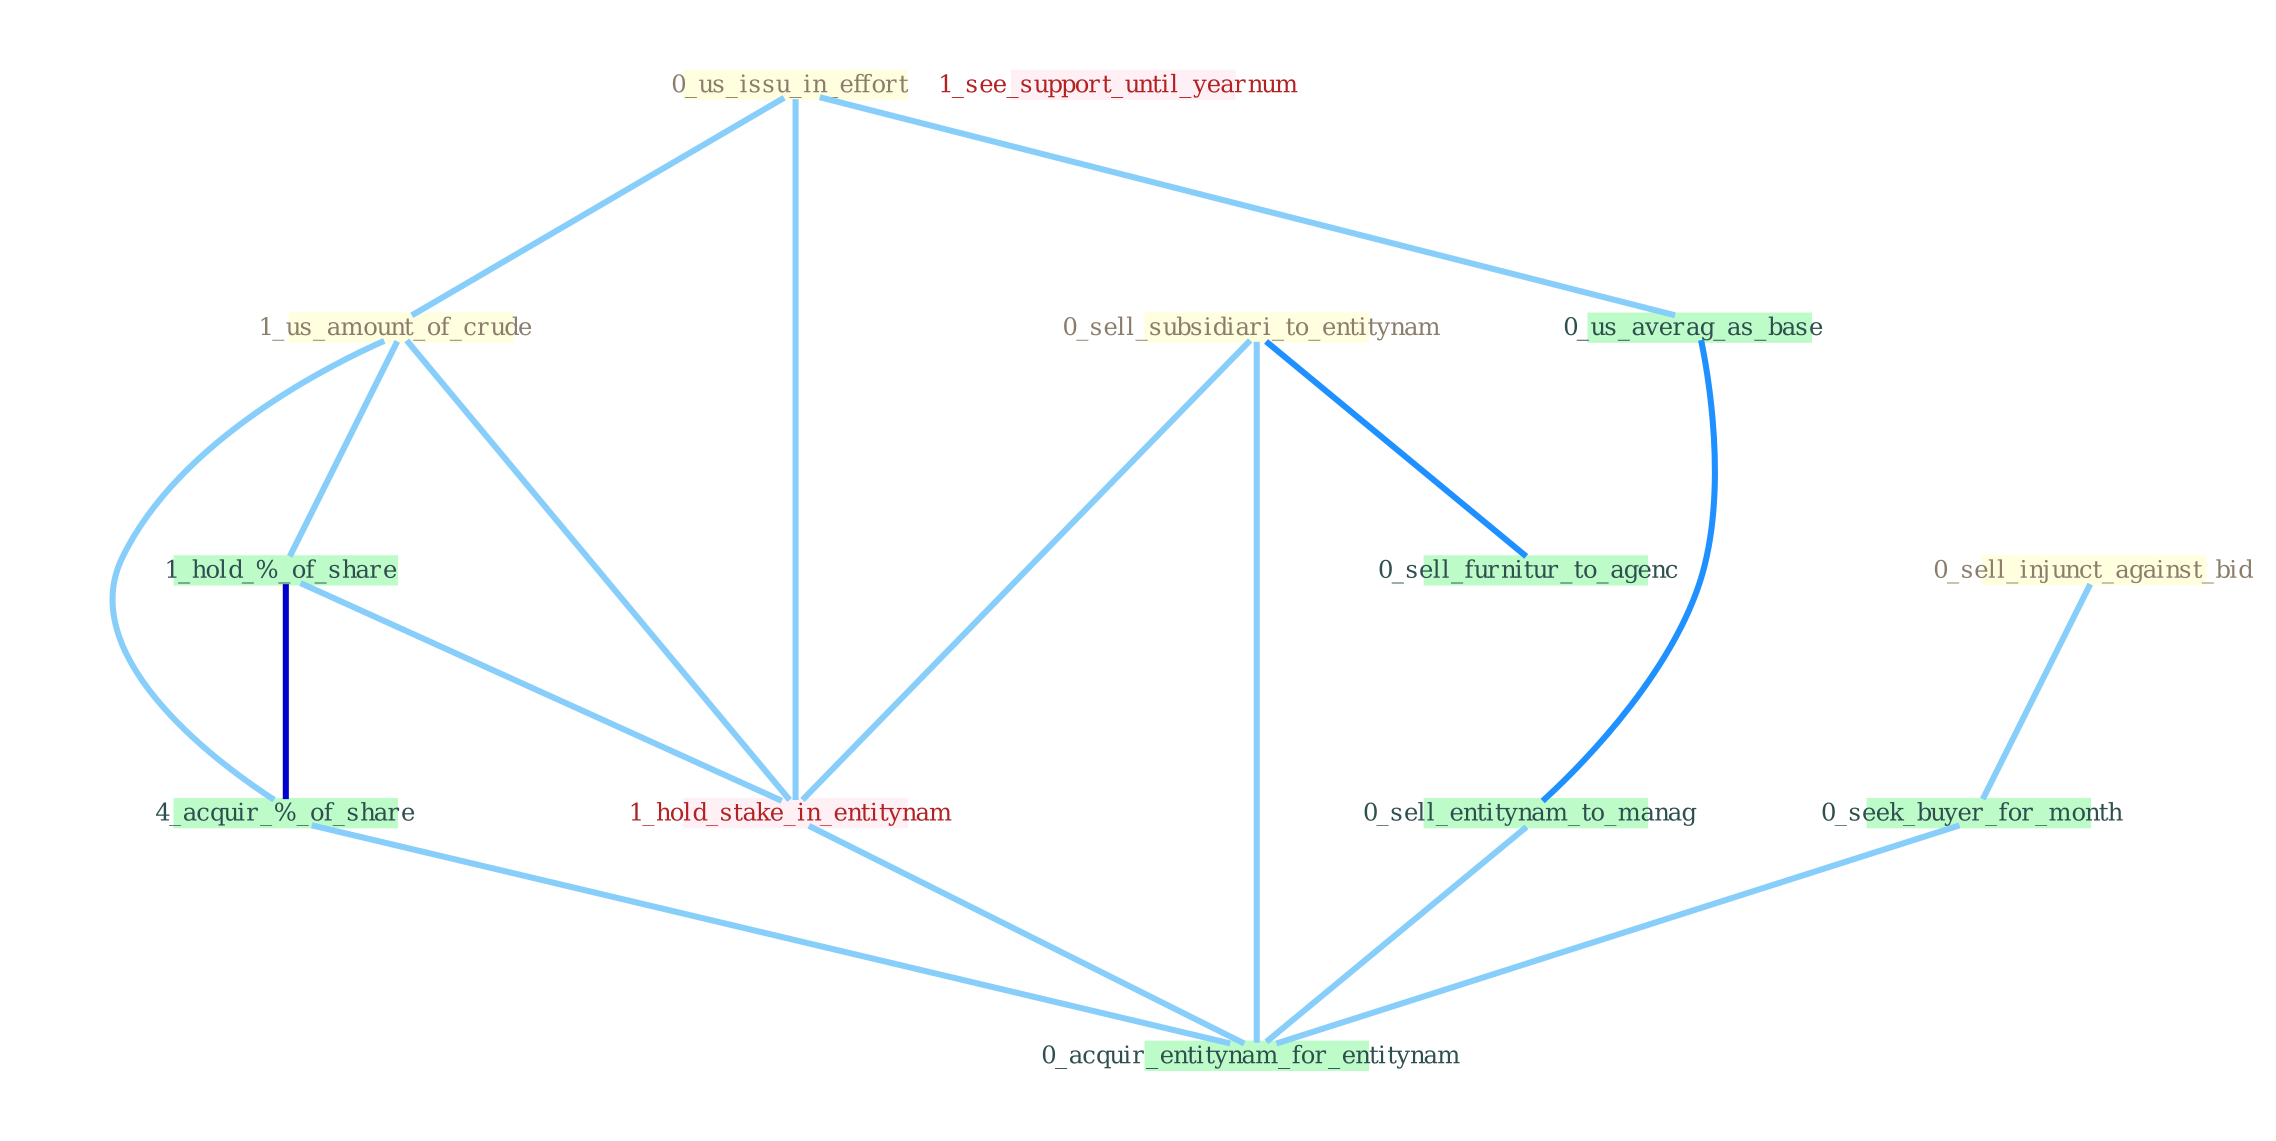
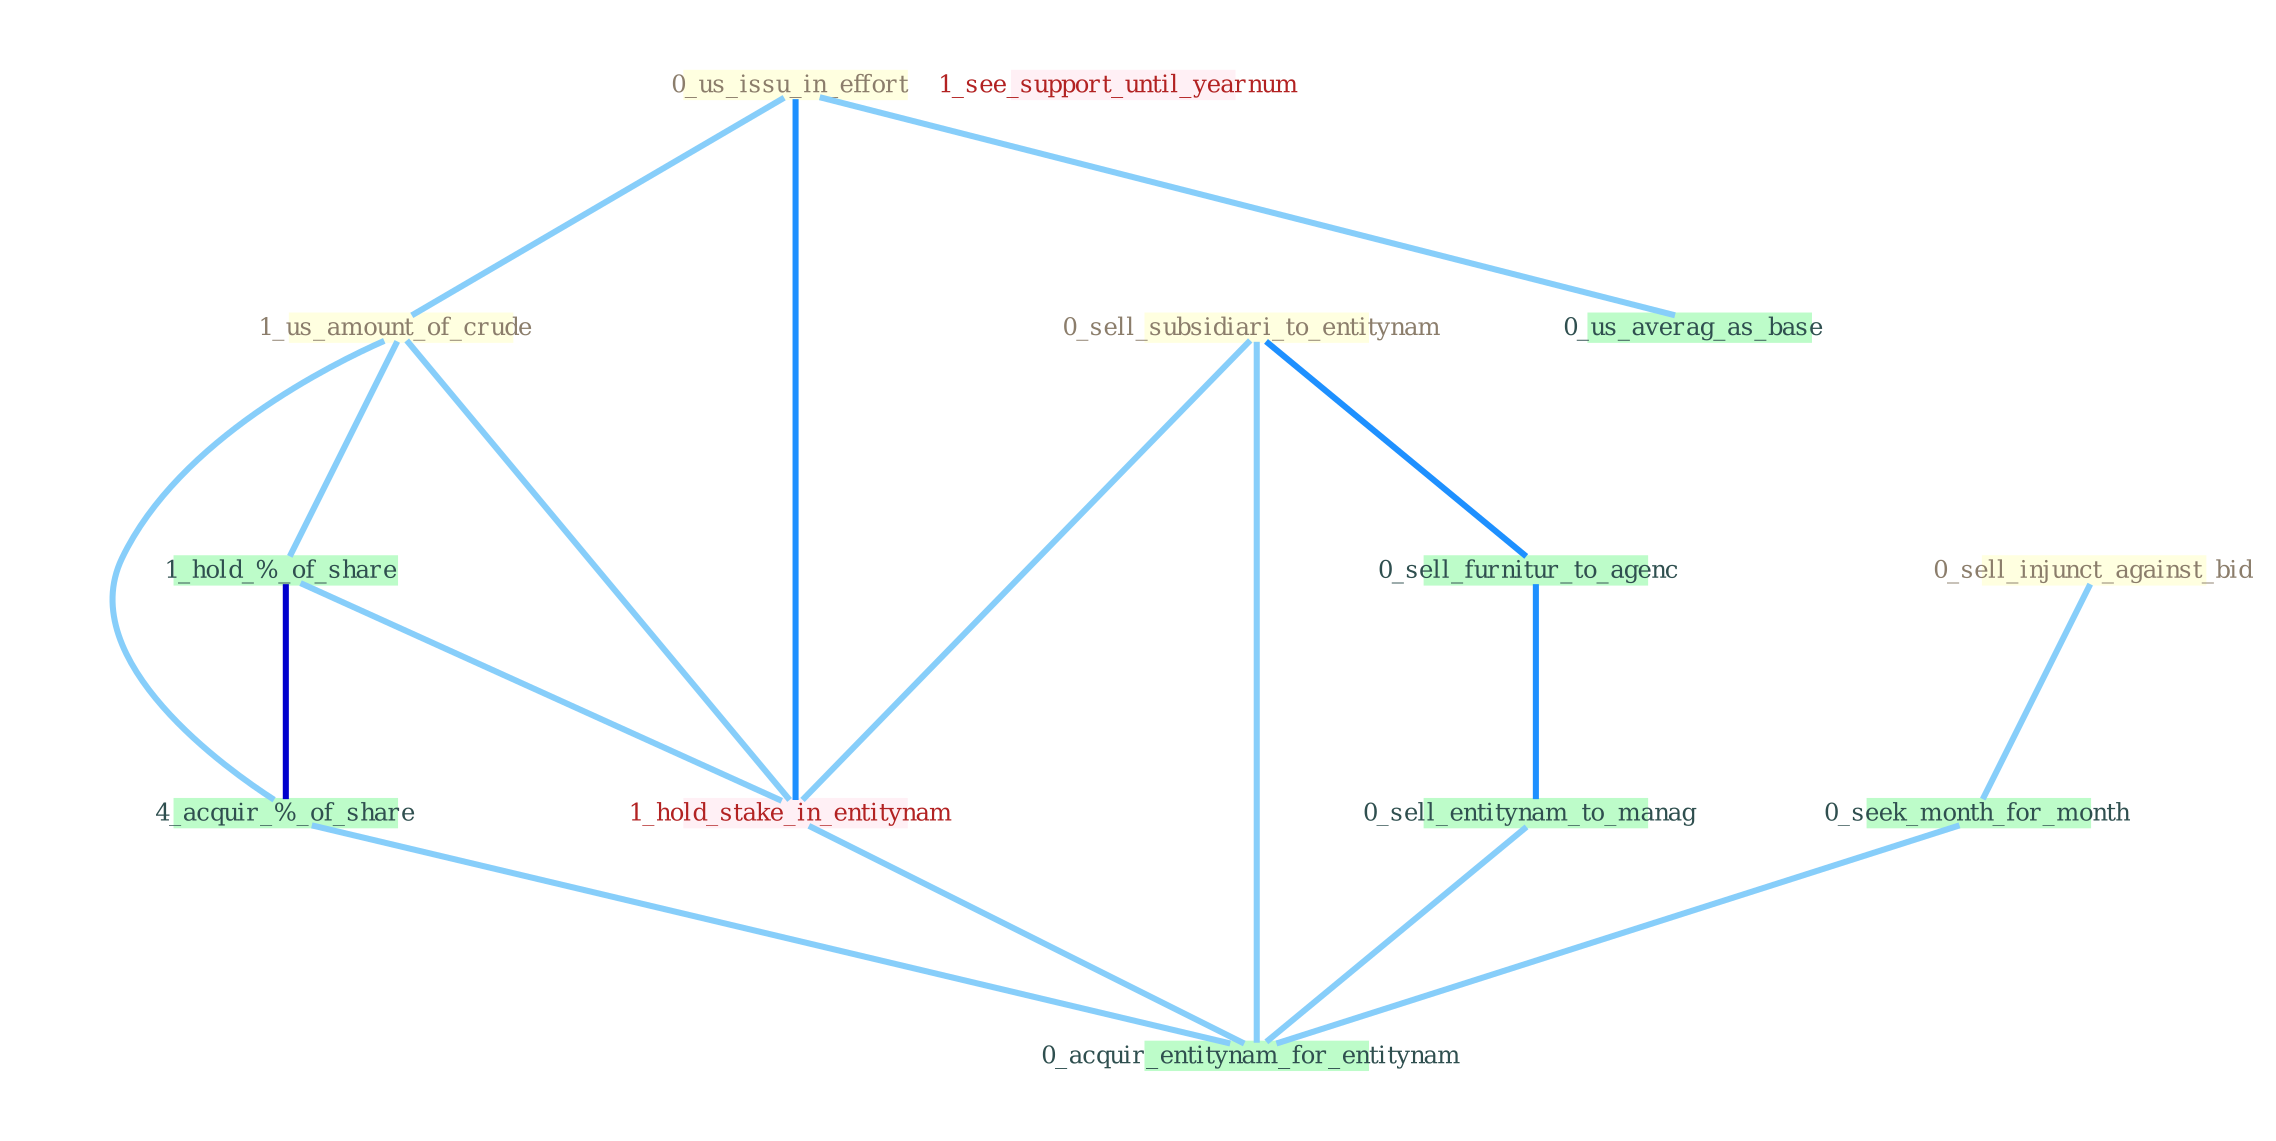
(796, 450) -> (796, 450)
(1695, 595) -> (1536, 692)
(1979, 813) -> (1979, 813)
